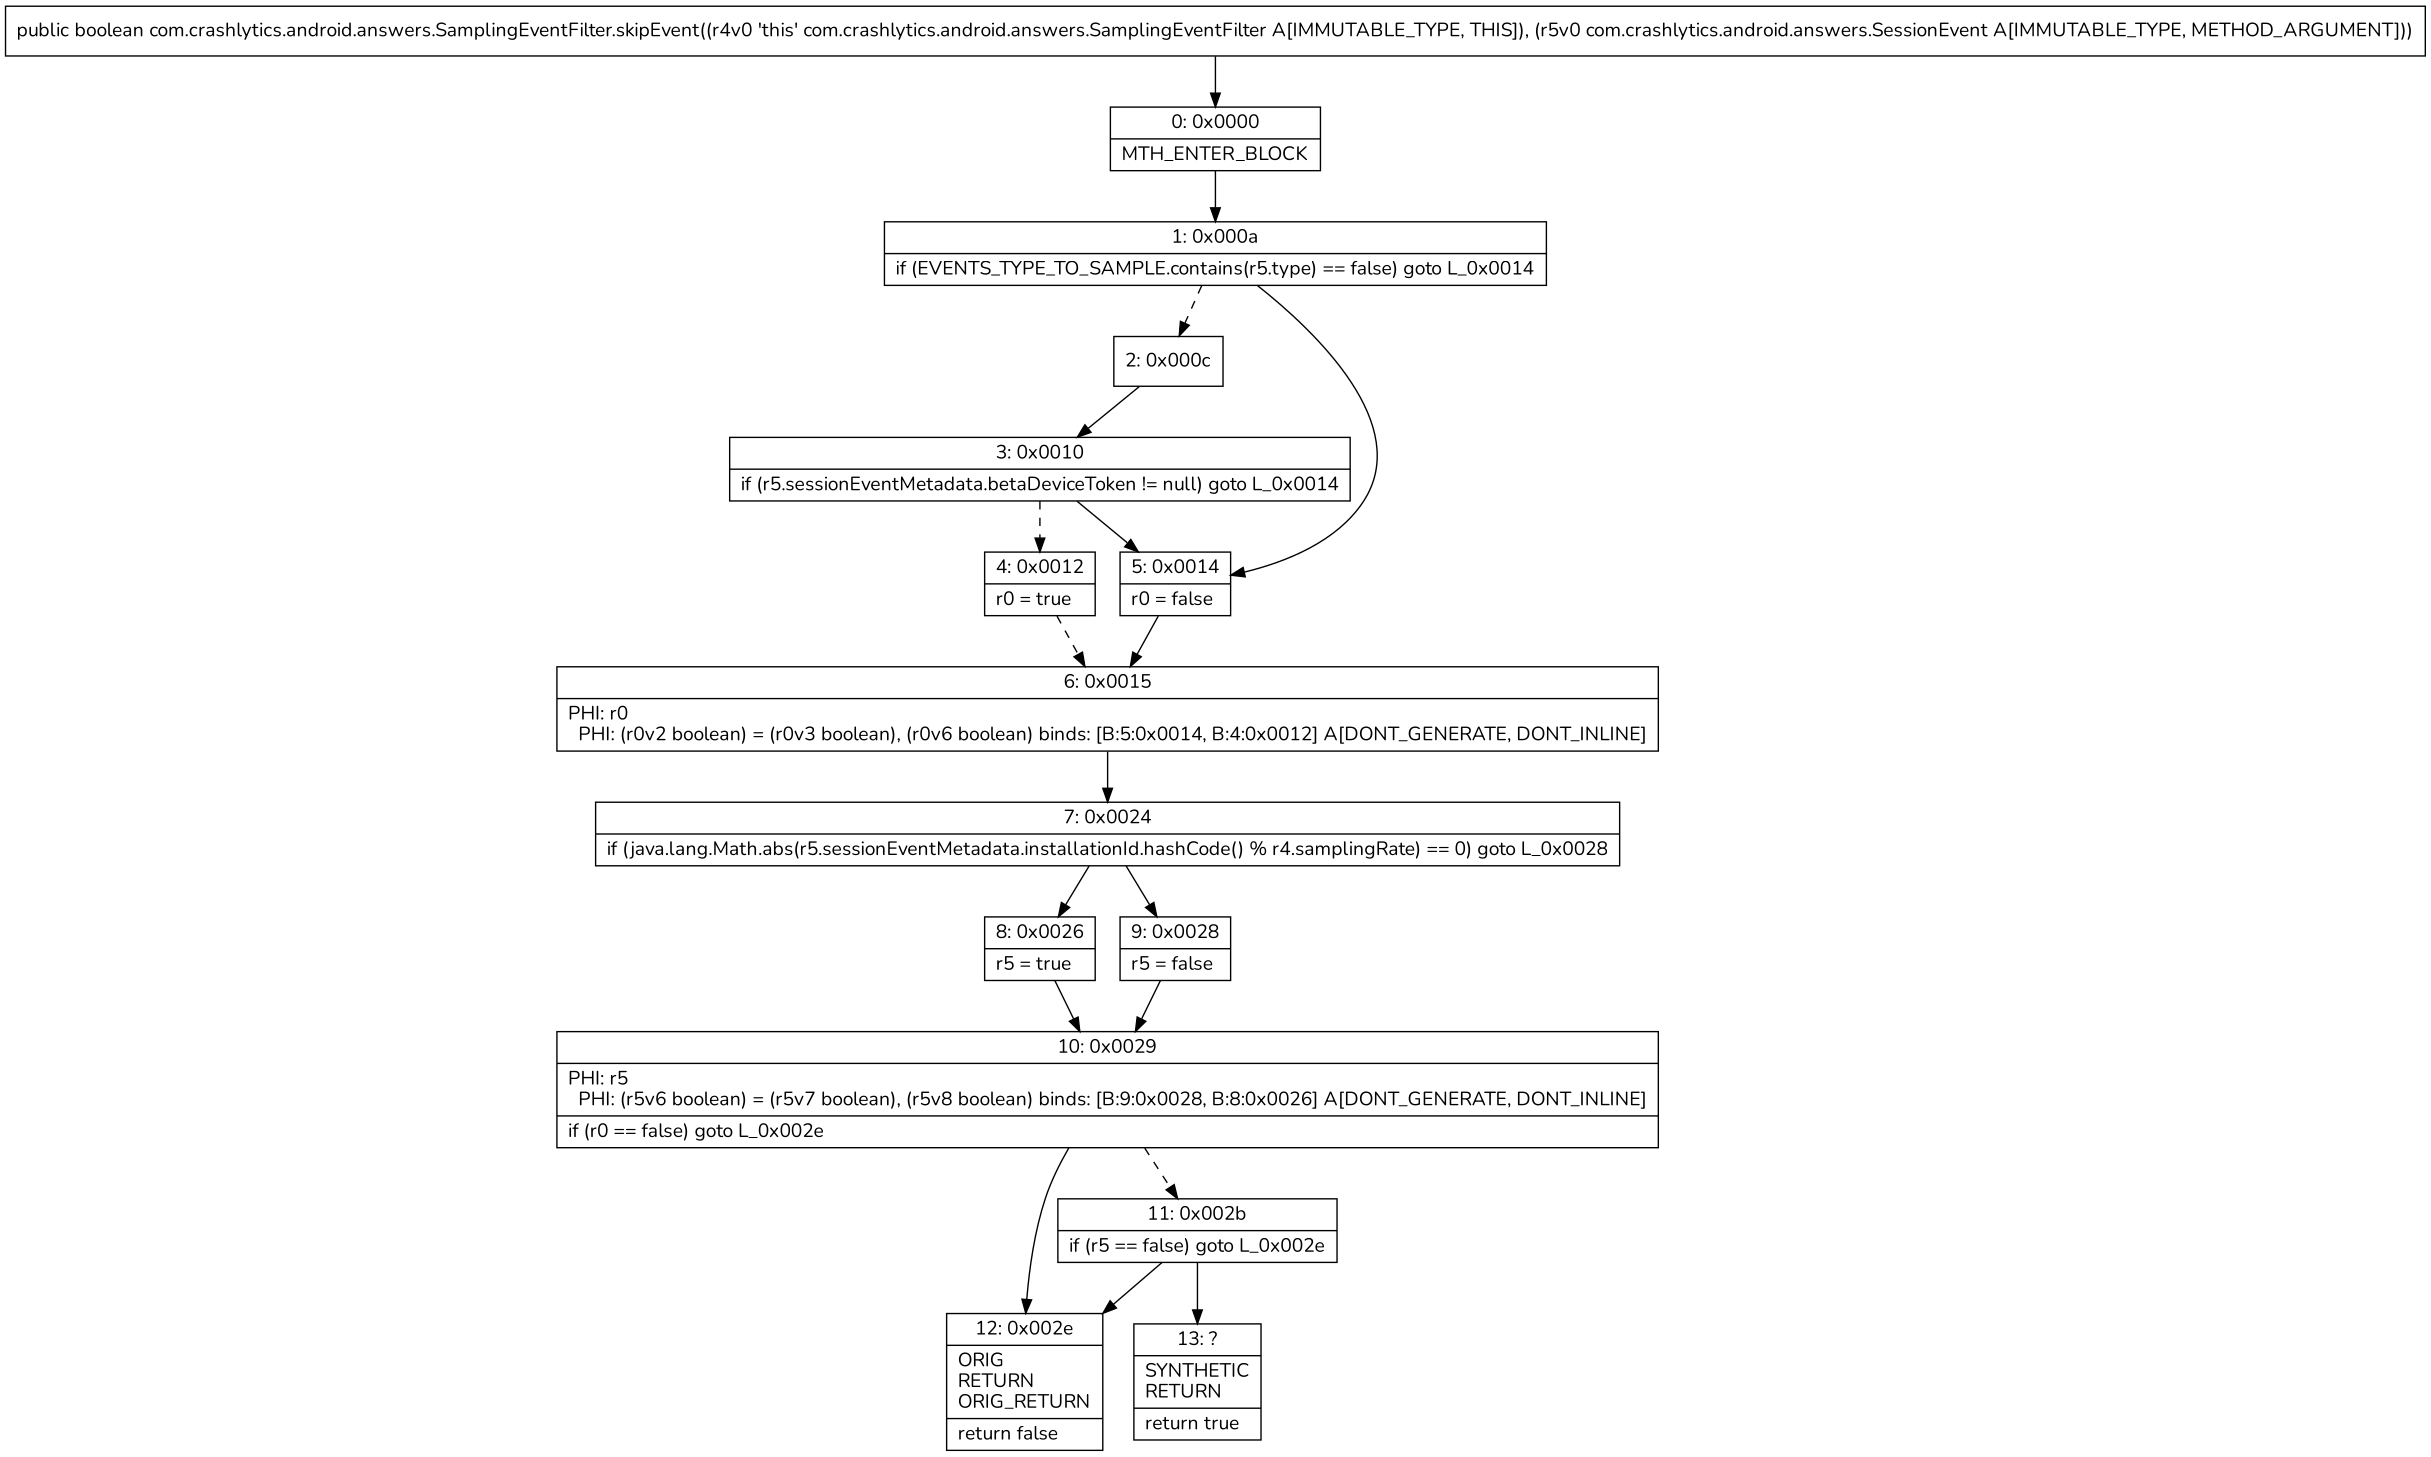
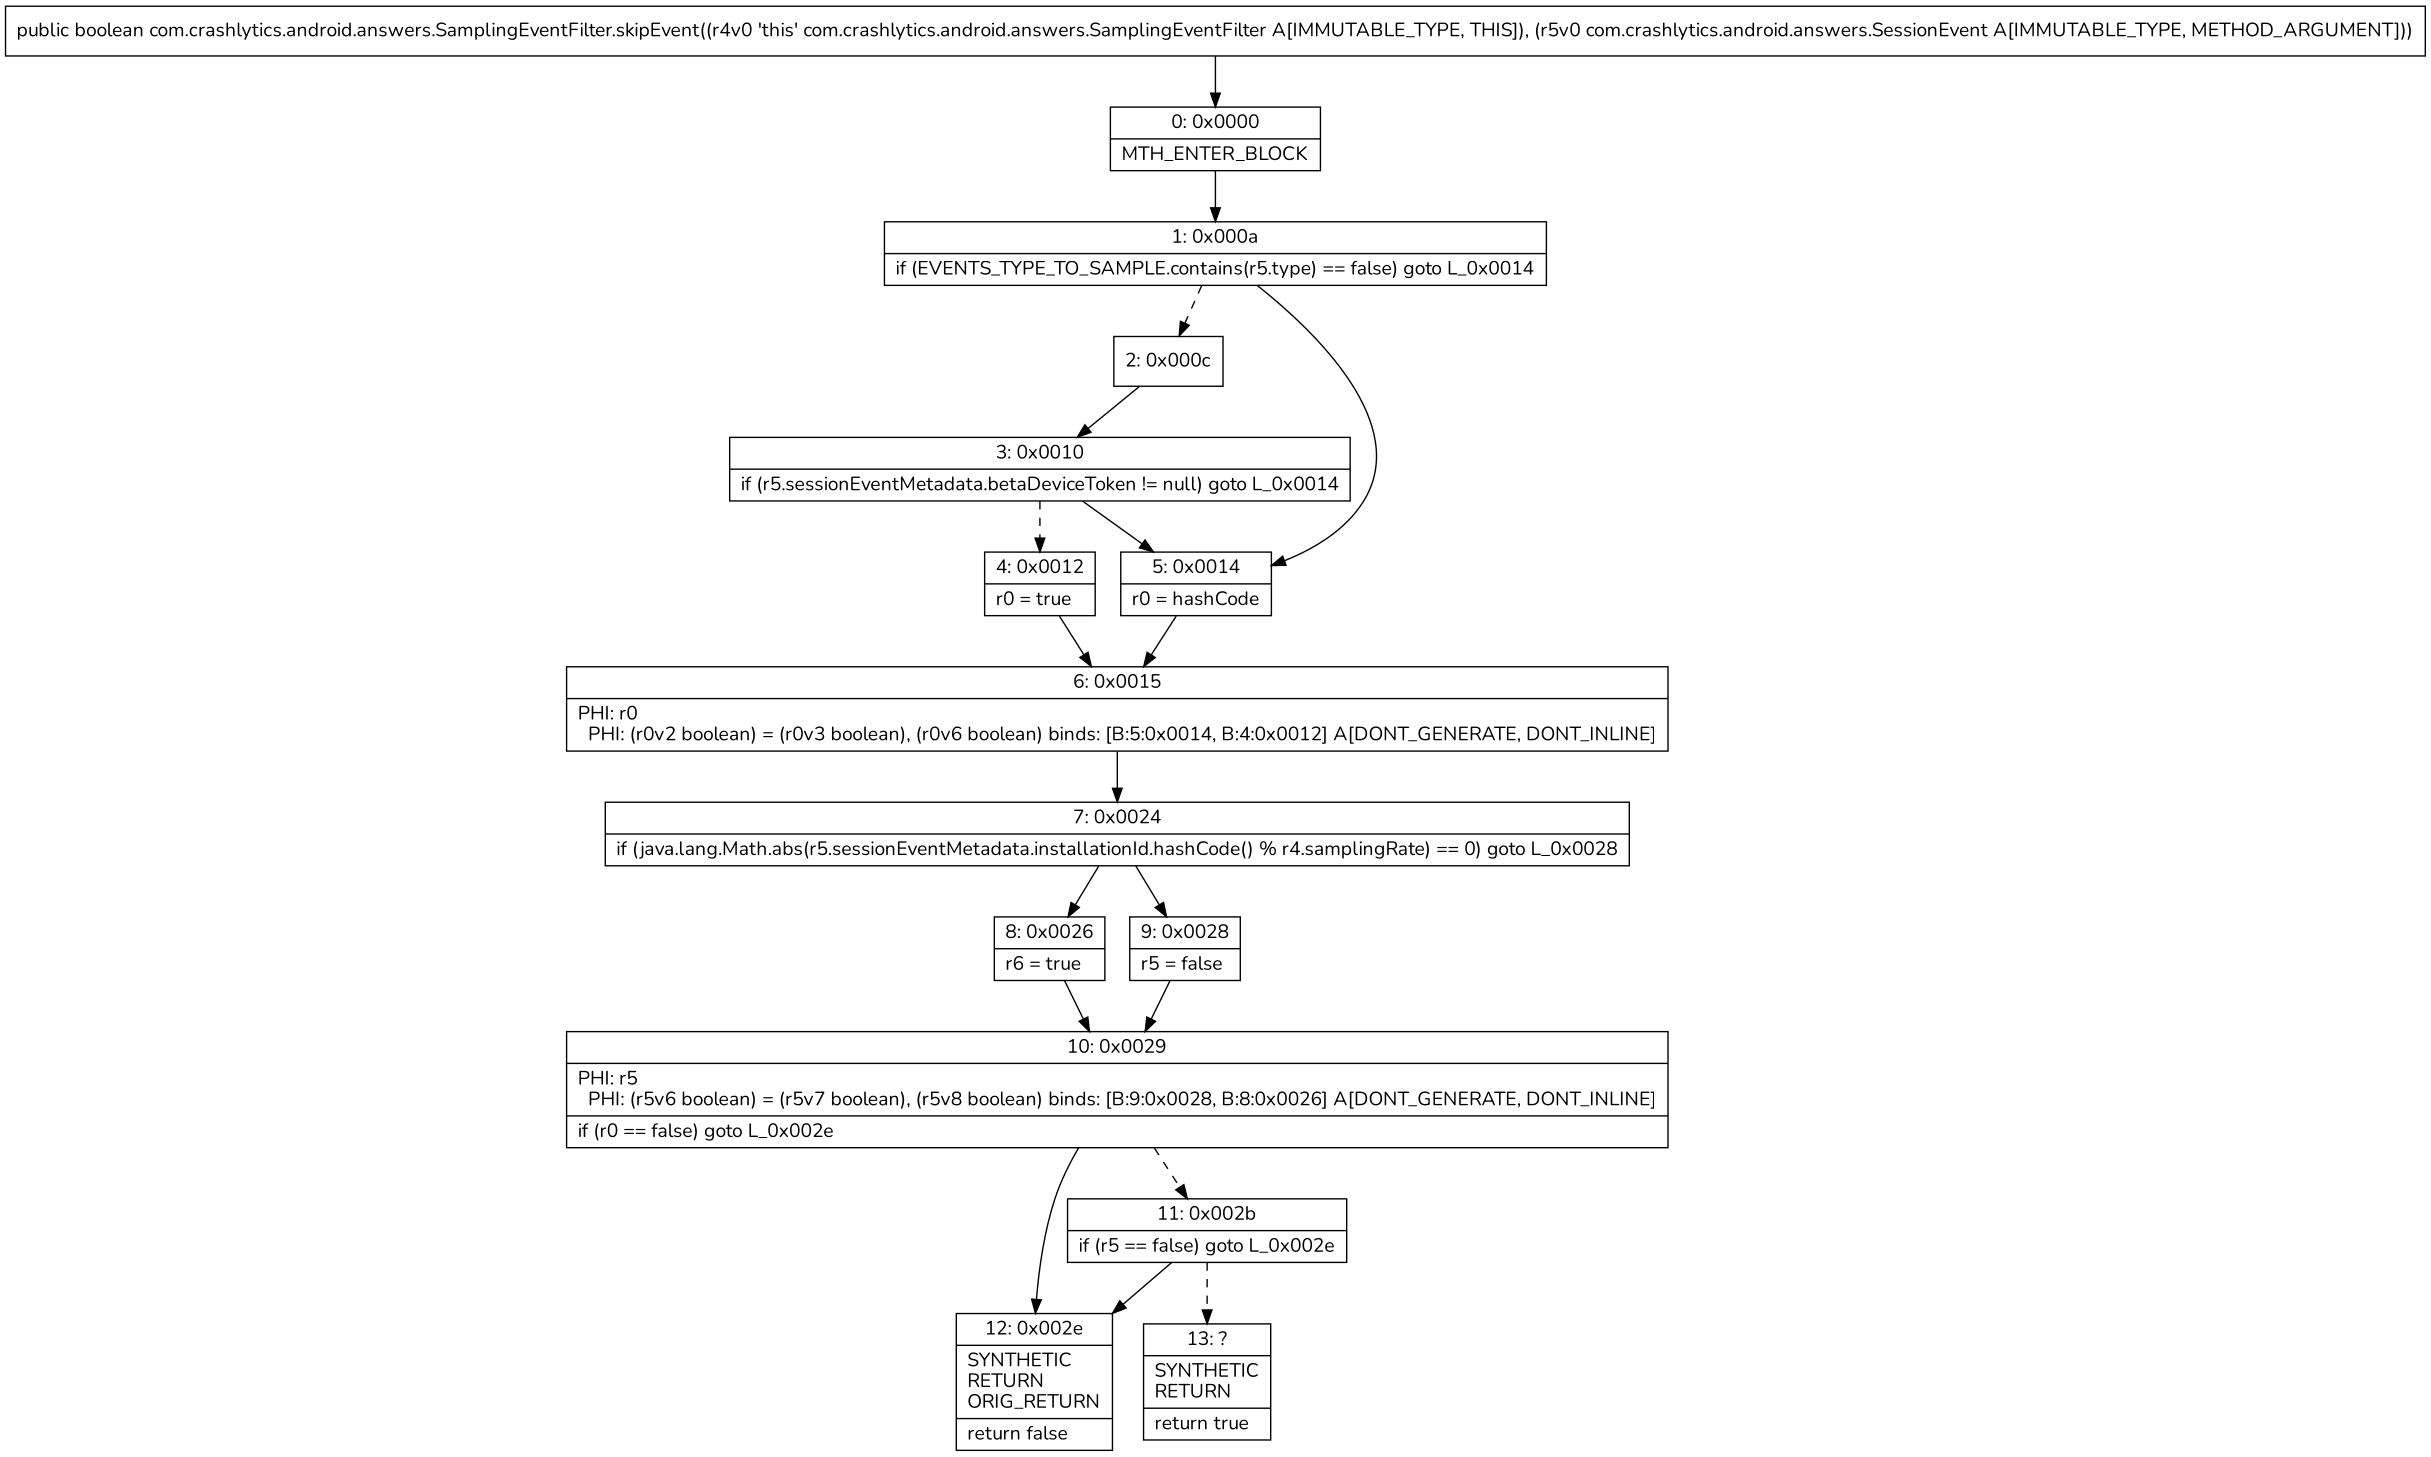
(1173, 599) -> (1196, 599)
(1068, 635) -> (1072, 635)
(1034, 964) -> (1043, 964)
(1197, 1286) -> (1207, 1286)
(981, 1361) -> (1020, 1361)
